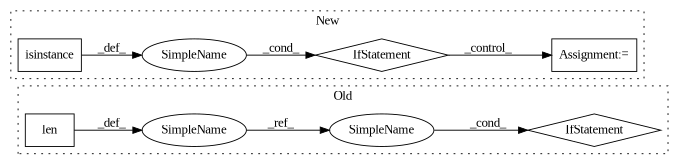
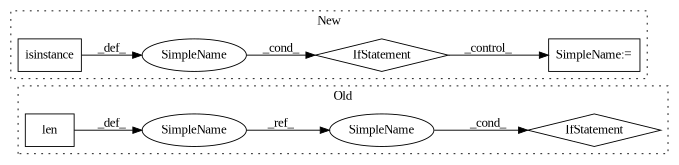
(594, 55) -> (594, 55)
